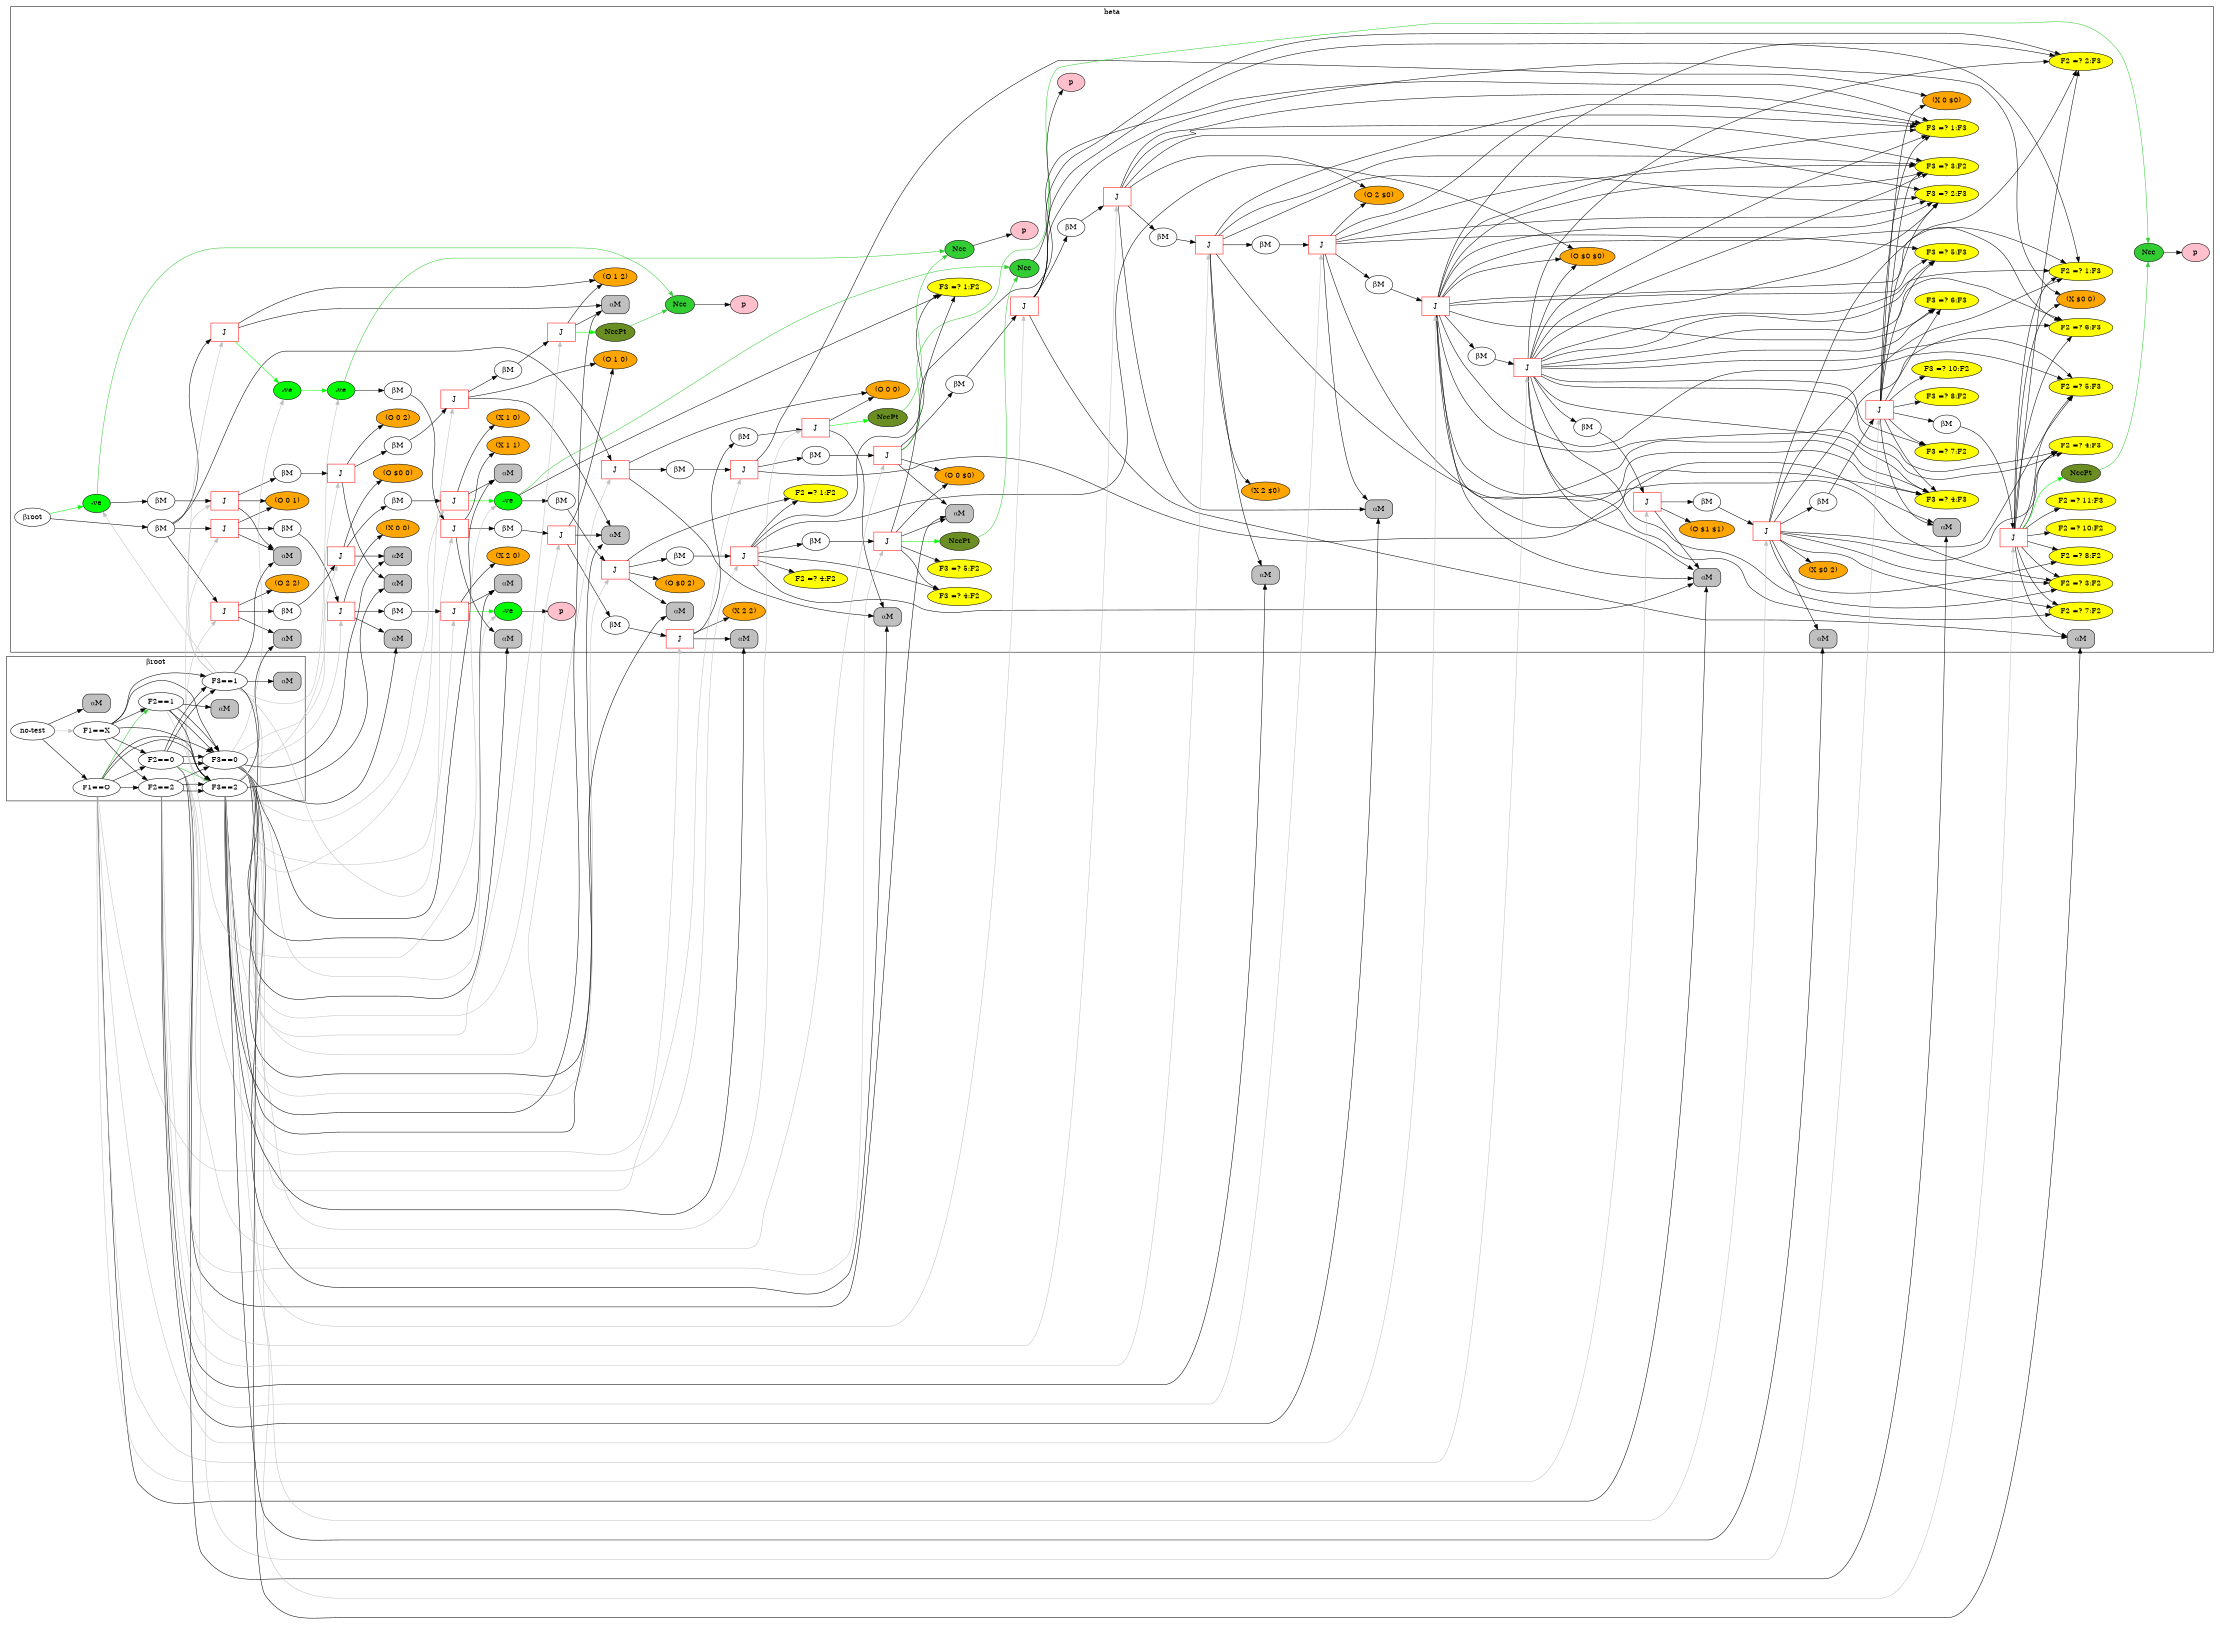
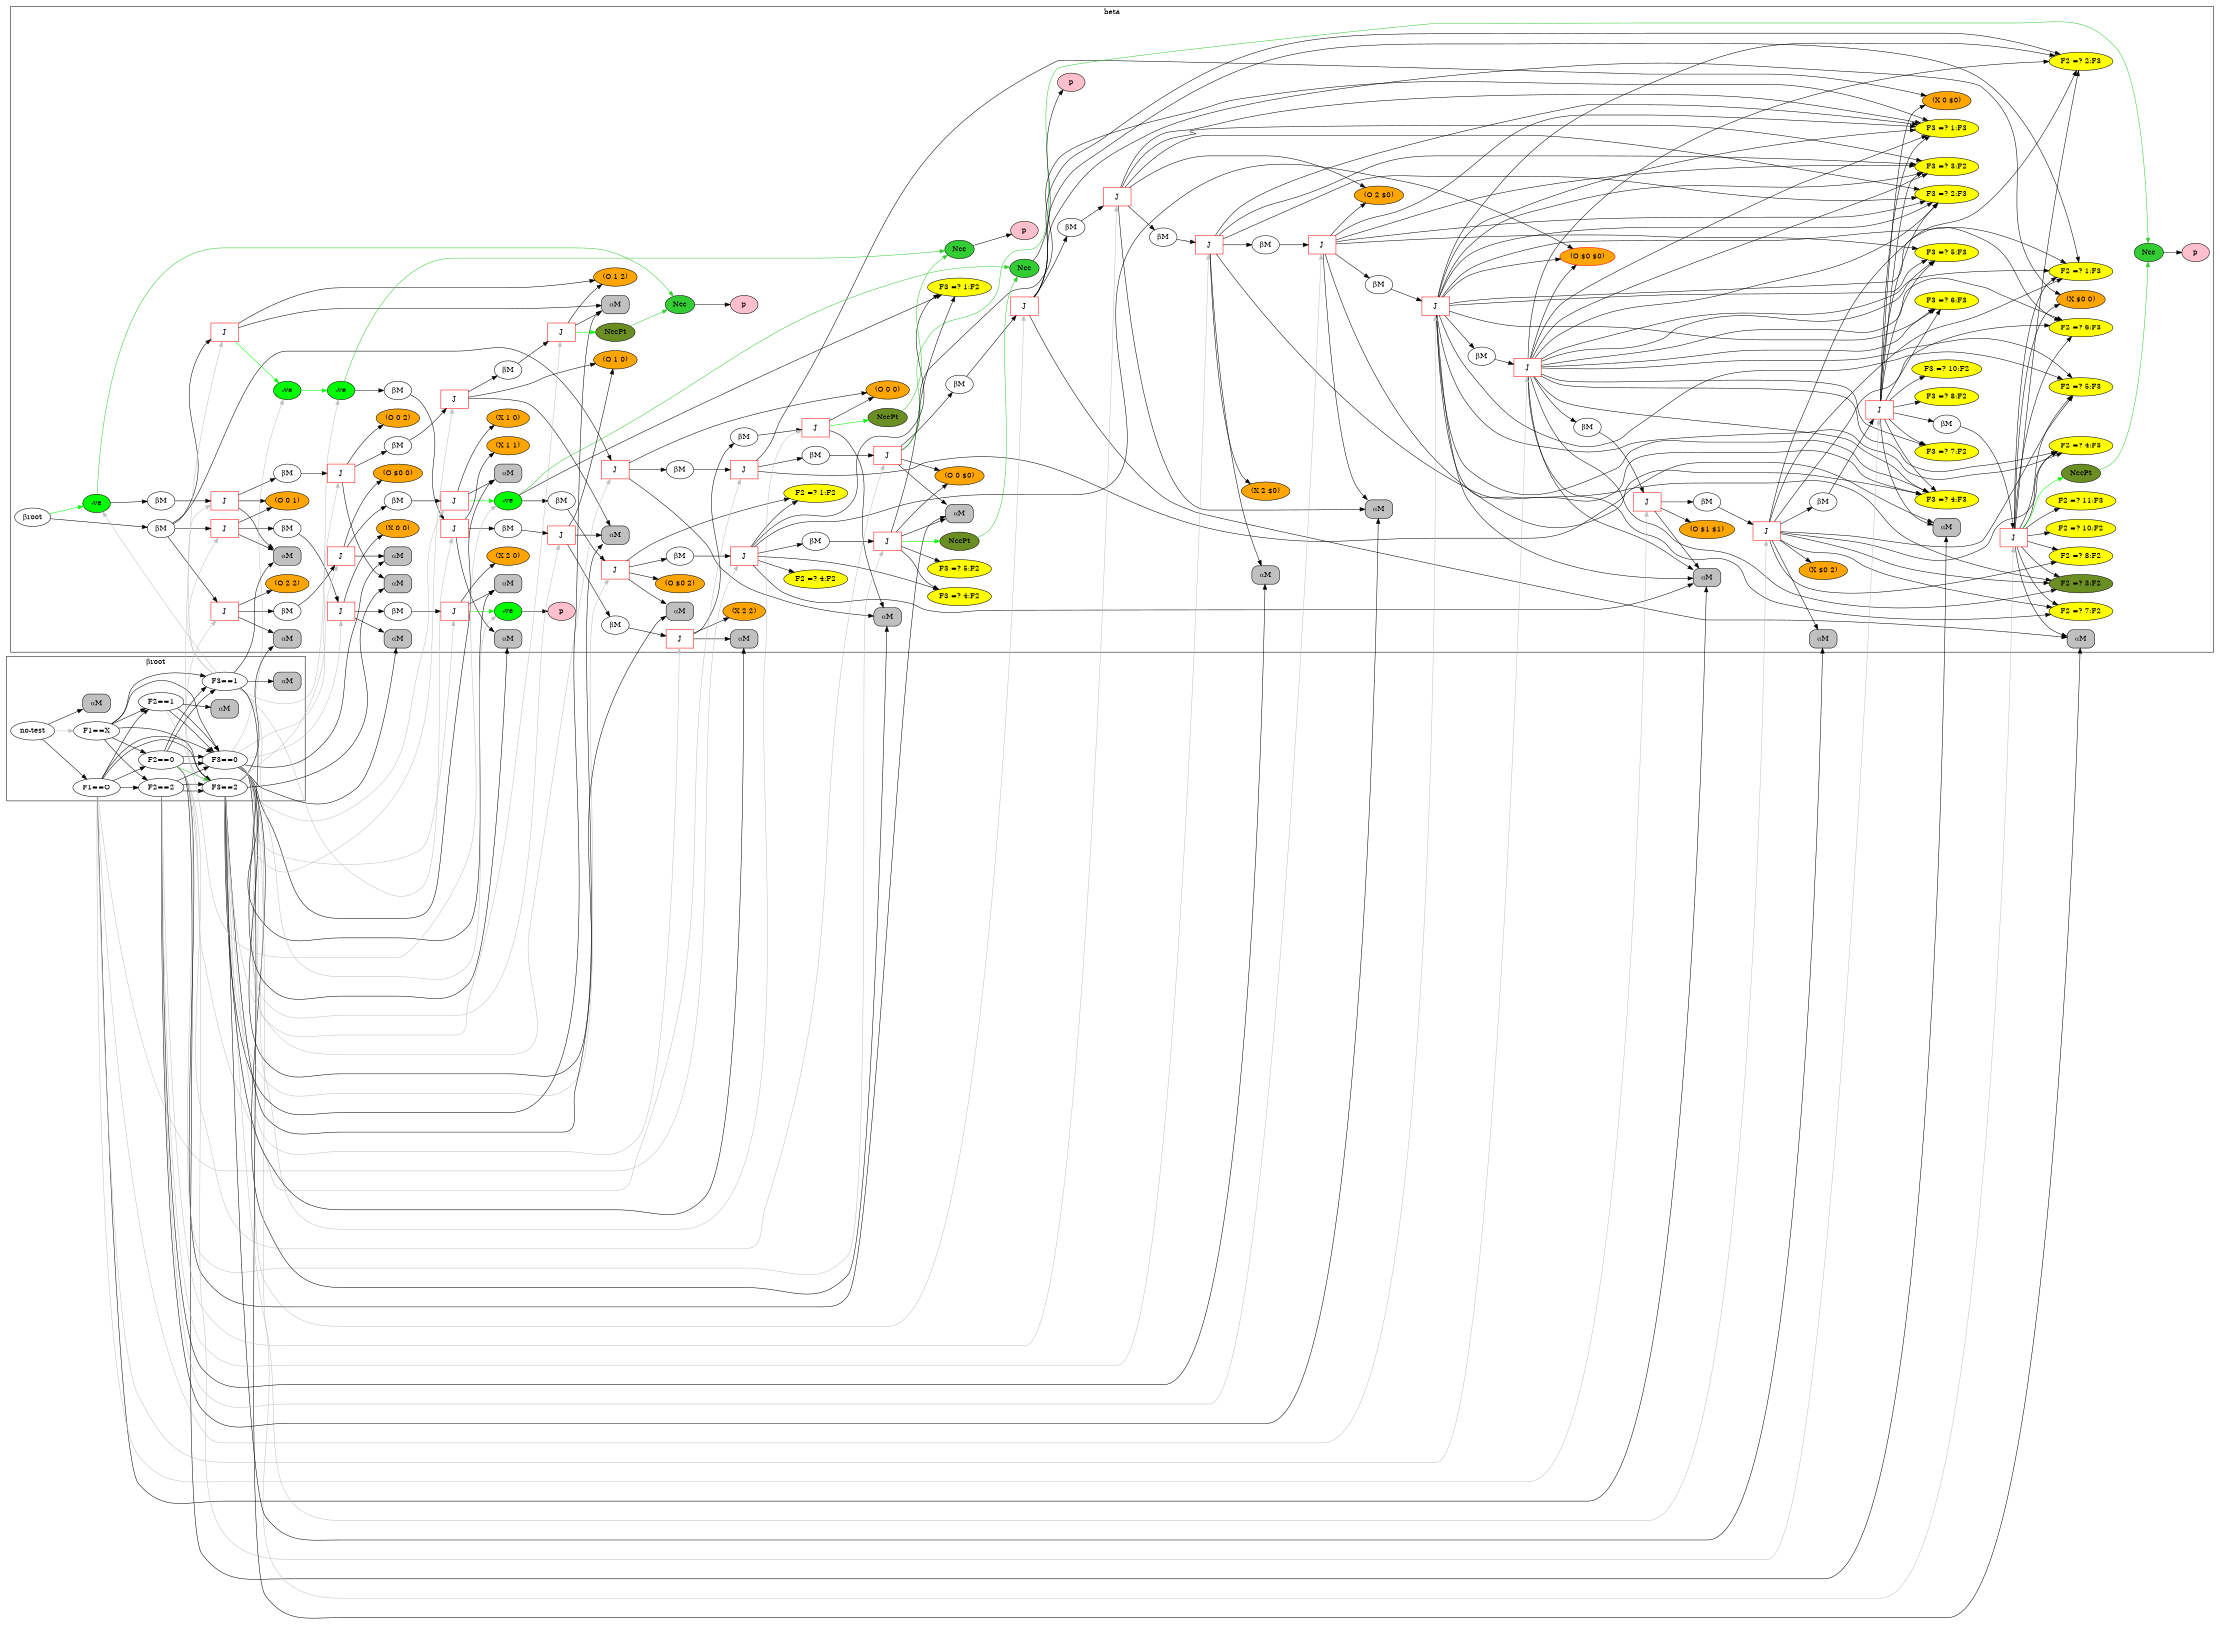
(1587, 257) -> (1587, 257)
(2081, 584) -> (2081, 584)
(190, 743) -> none
(120, 746) -> (120, 746)
